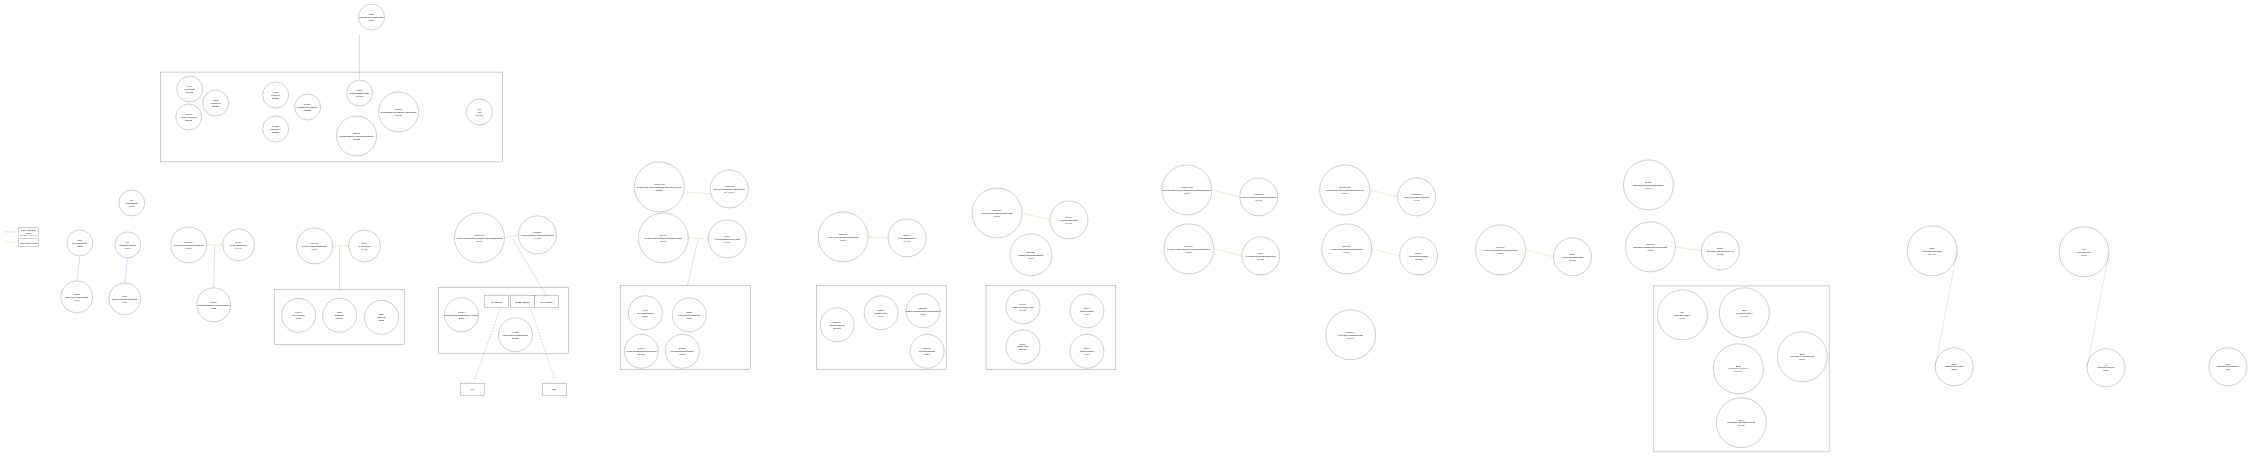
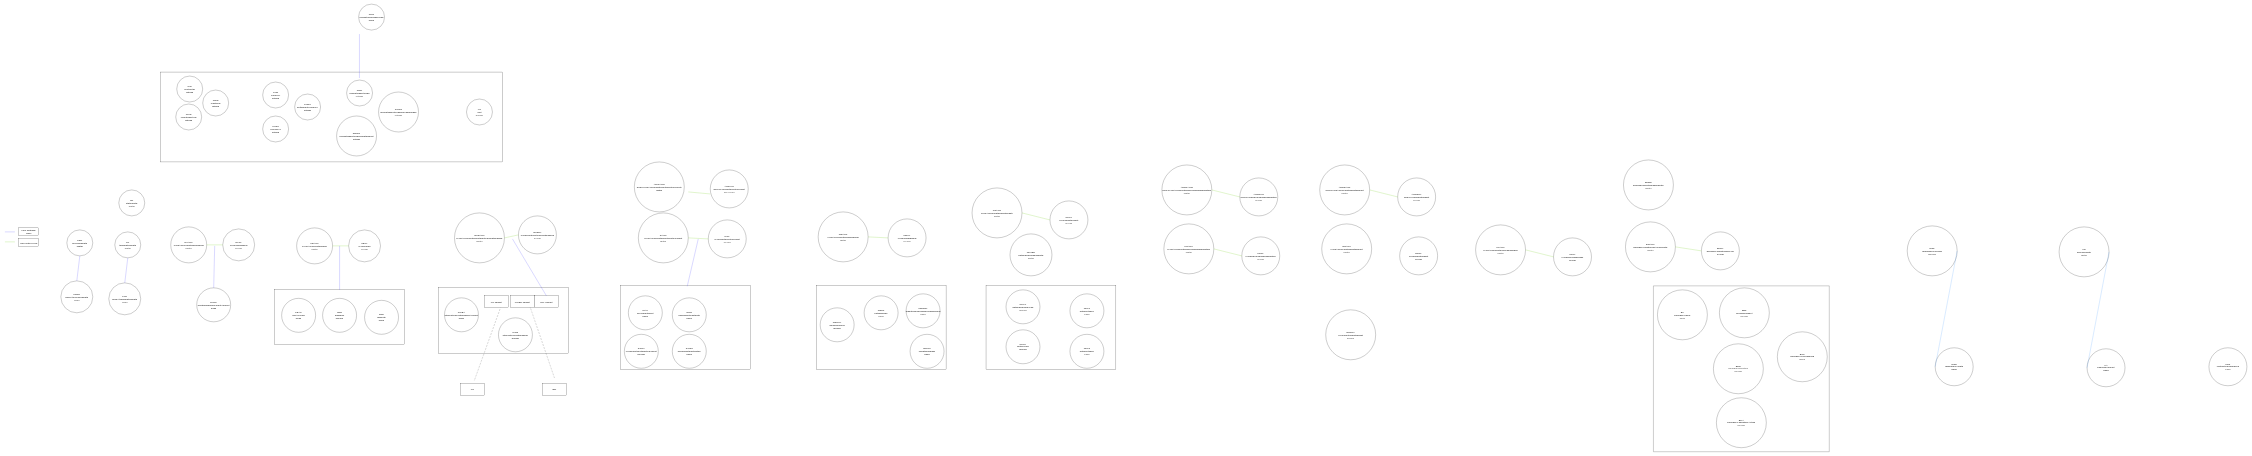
(1386, 253) -> none
(682, 352) -> (689, 352)
